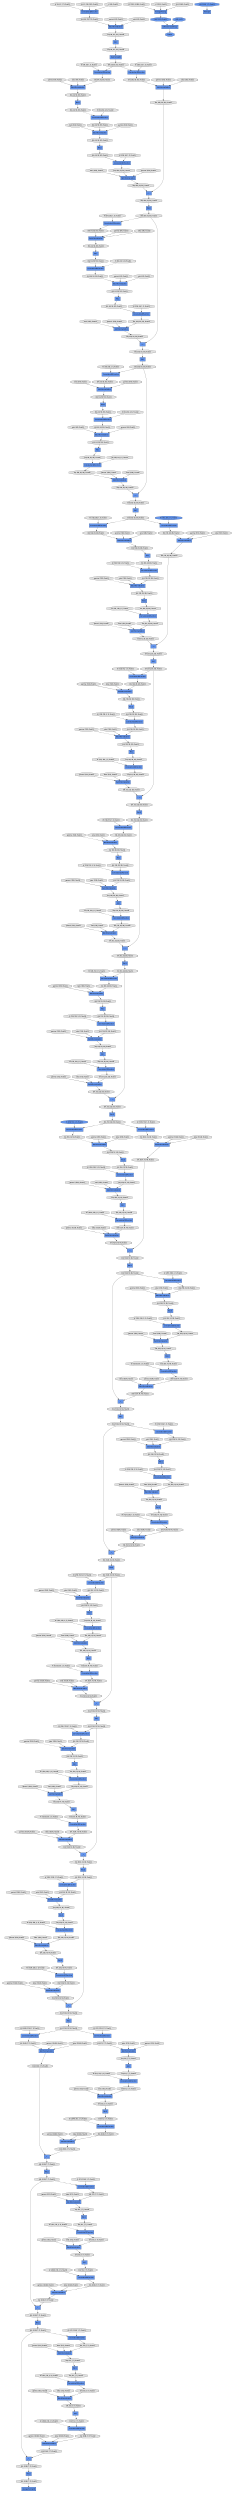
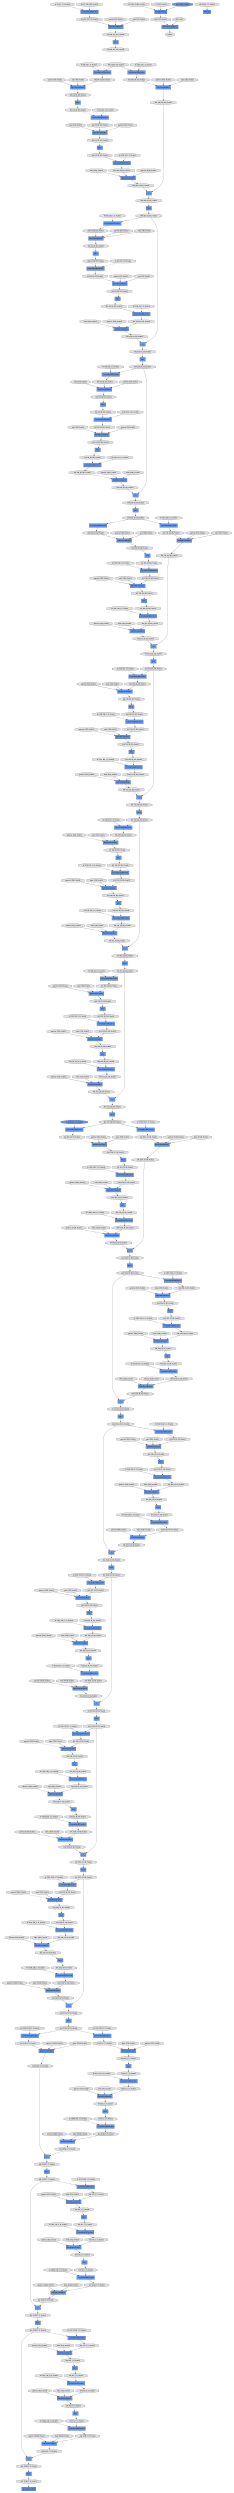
(113, 4) -> none
(183, 4) -> (183, 4)
(207, 4) -> (207, 4)
(161, 20) -> (161, 20)
(179, 20) -> (179, 20)
(170, 35) -> (170, 35)
(116, 57) -> none
(98, 518) -> none
(169, 518) -> (169, 518)
